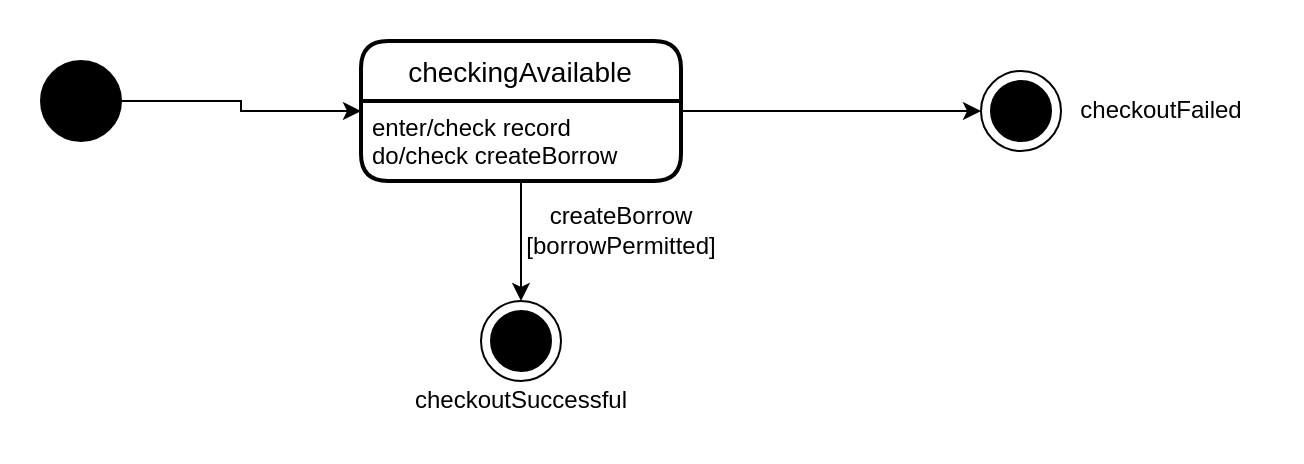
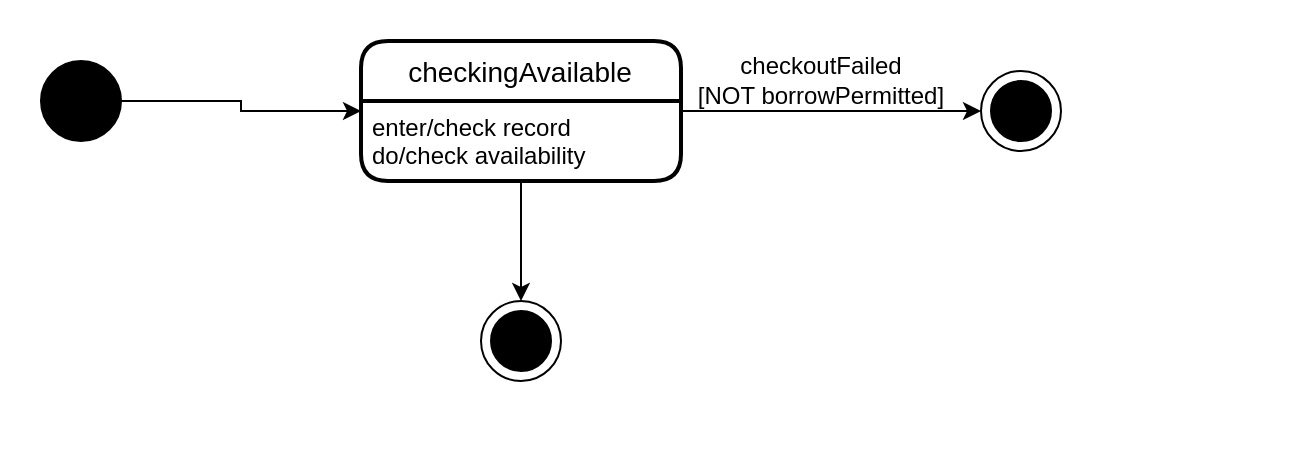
none -> (821, 81)
(1161, 111) -> none
(490, 128) -> (490, 128)
(621, 231) -> none
(521, 401) -> none
